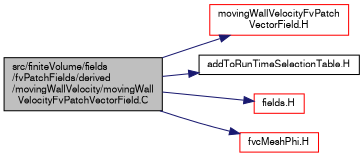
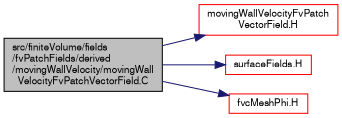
(279, 65) -> none
(279, 104) -> (268, 65)
